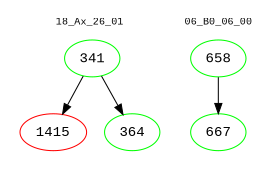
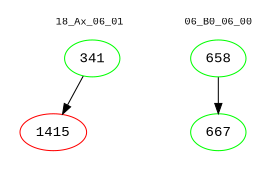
(90, 22) -> (90, 22)
(132, 132) -> none
